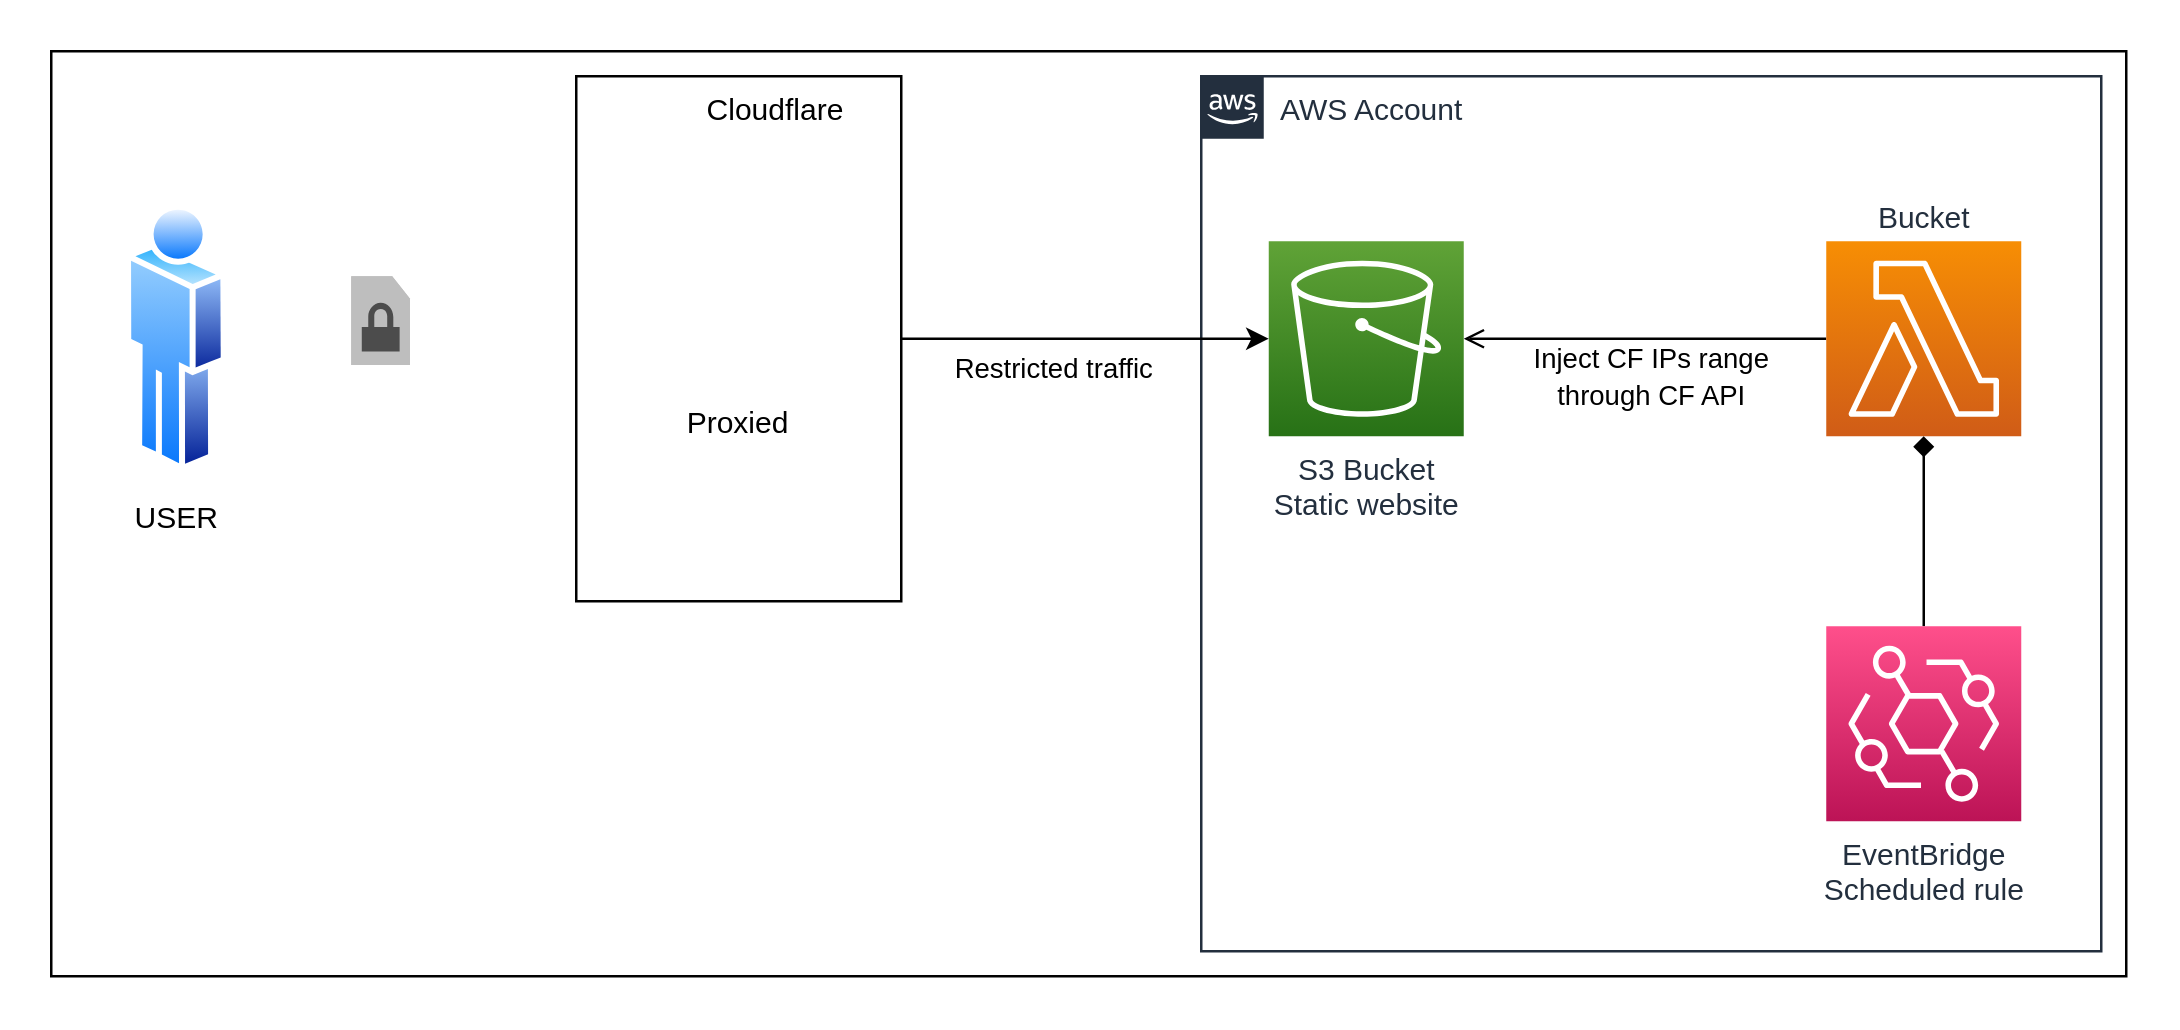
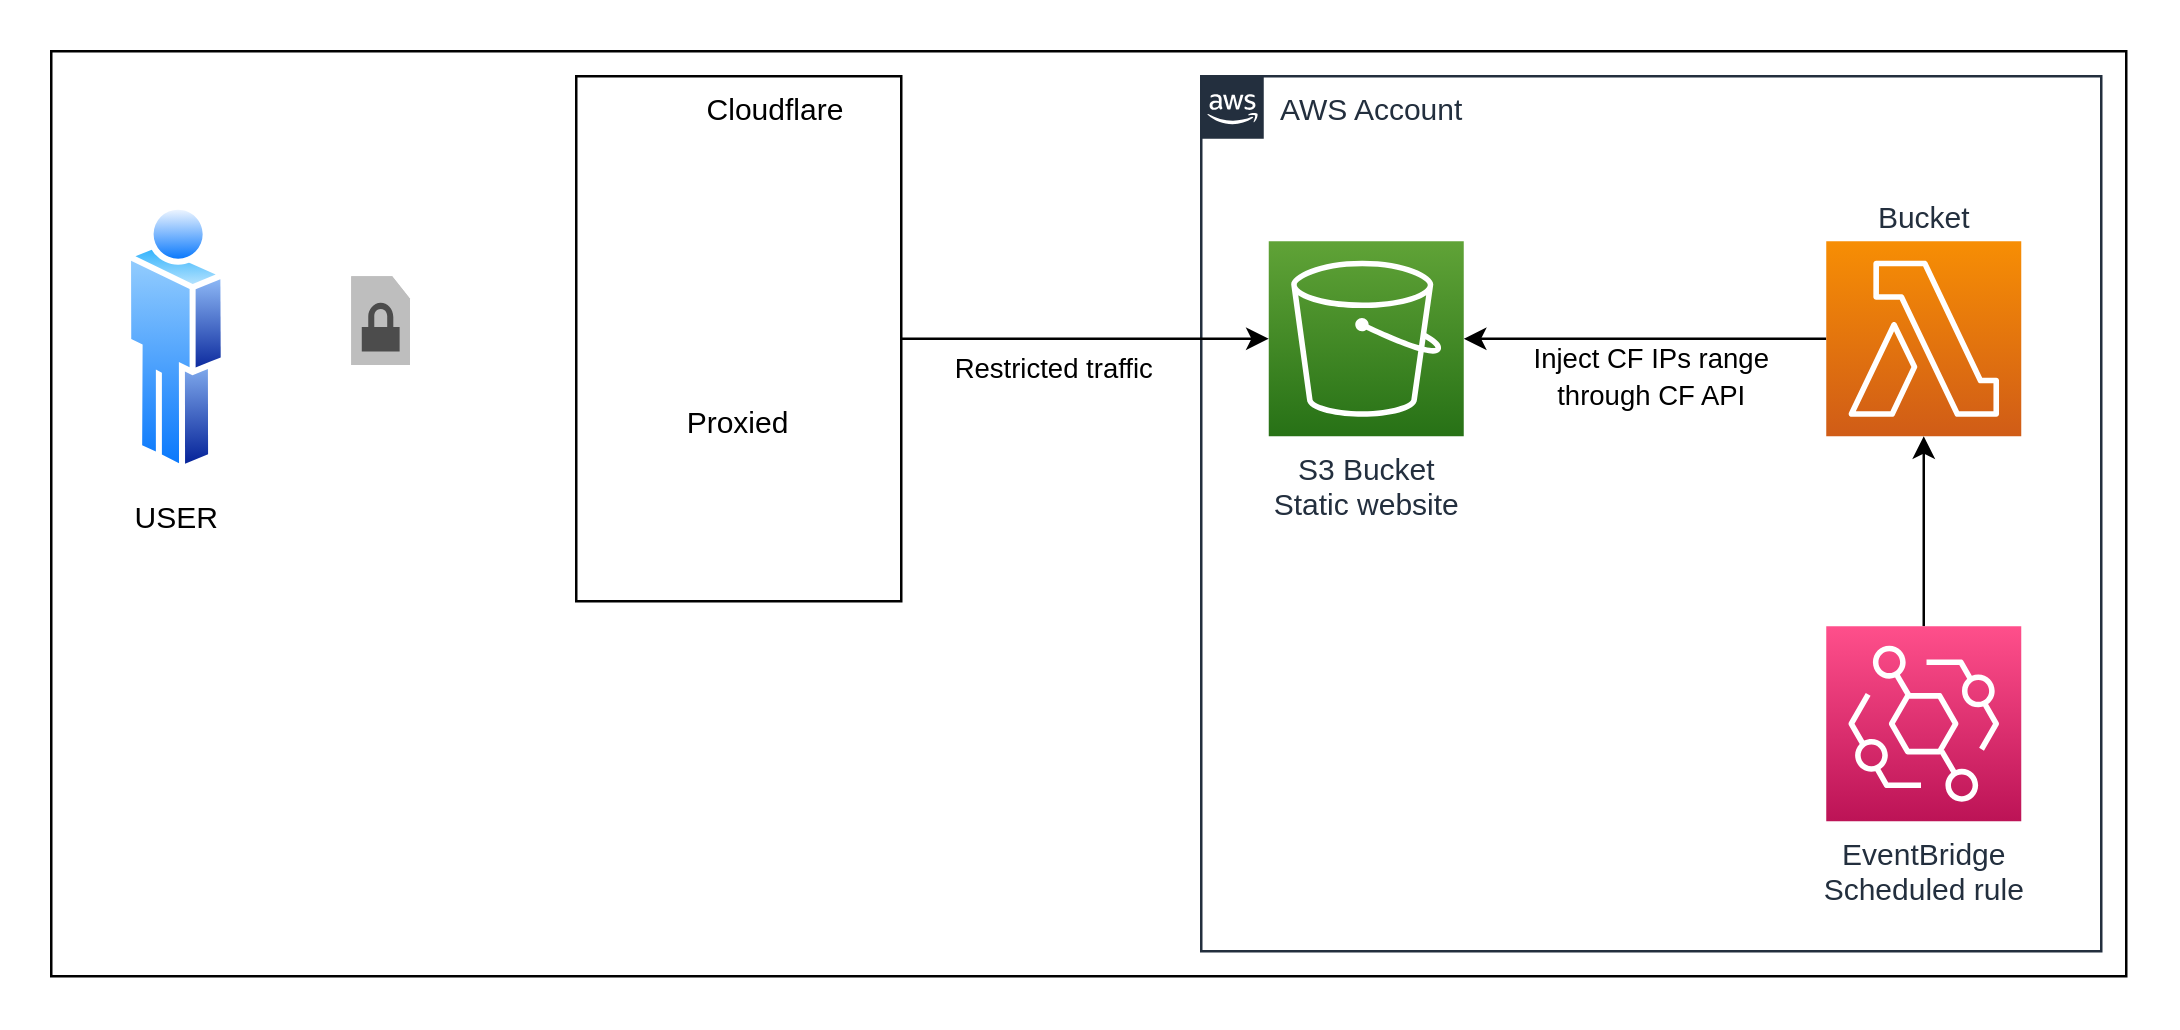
(1477, 339) -> (1482, 339)
(1924, 457) -> (1924, 455)
